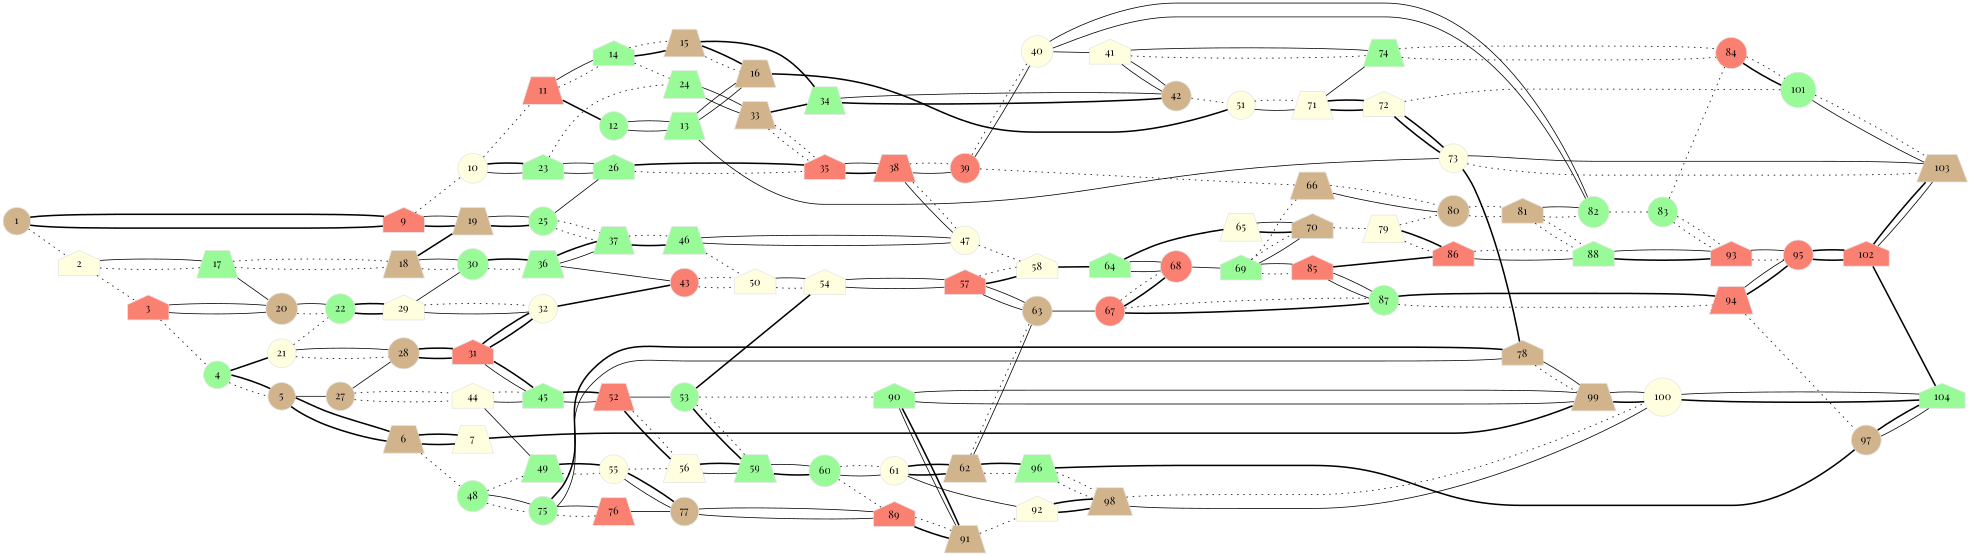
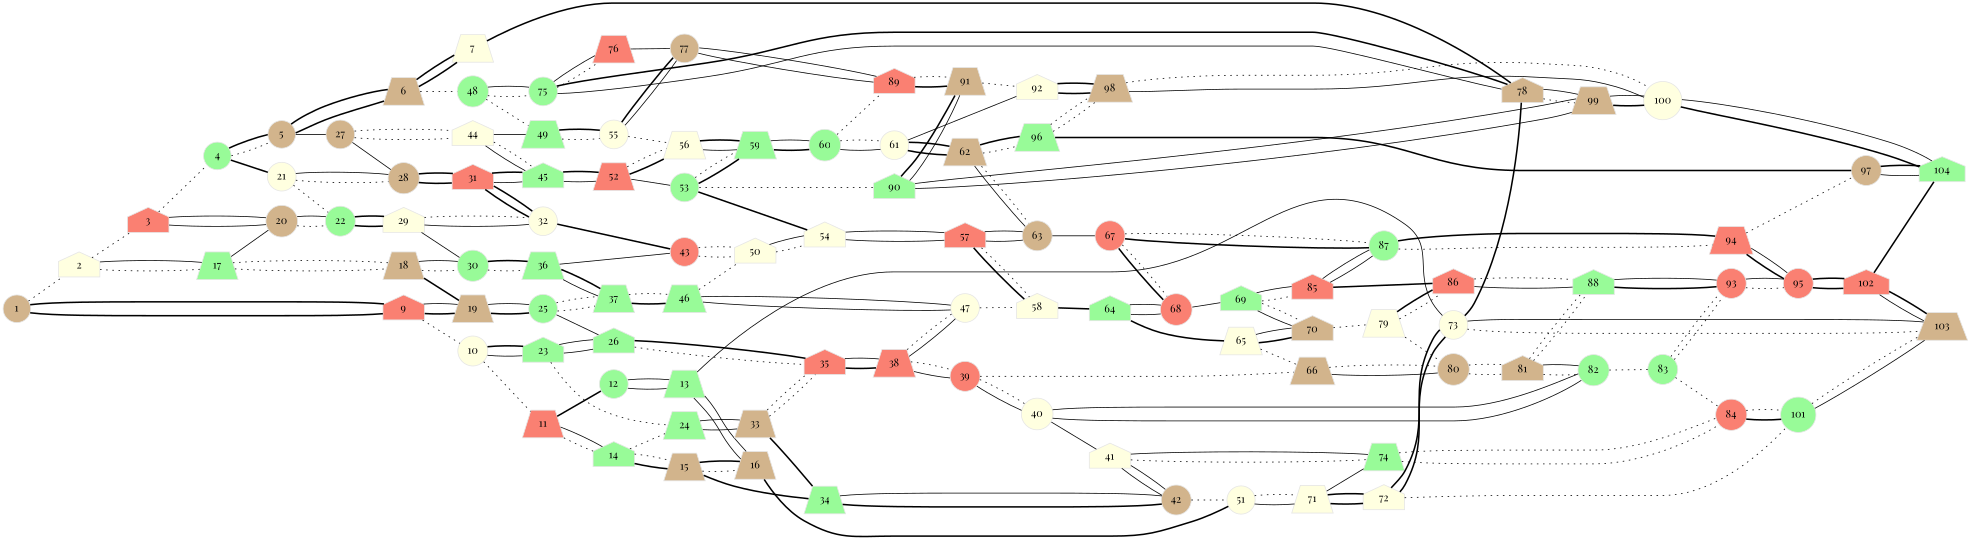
(1270, 238) -> (1279, 357)
(1731, 255) -> (1731, 283)
(1033, 433) -> (1005, 3)
